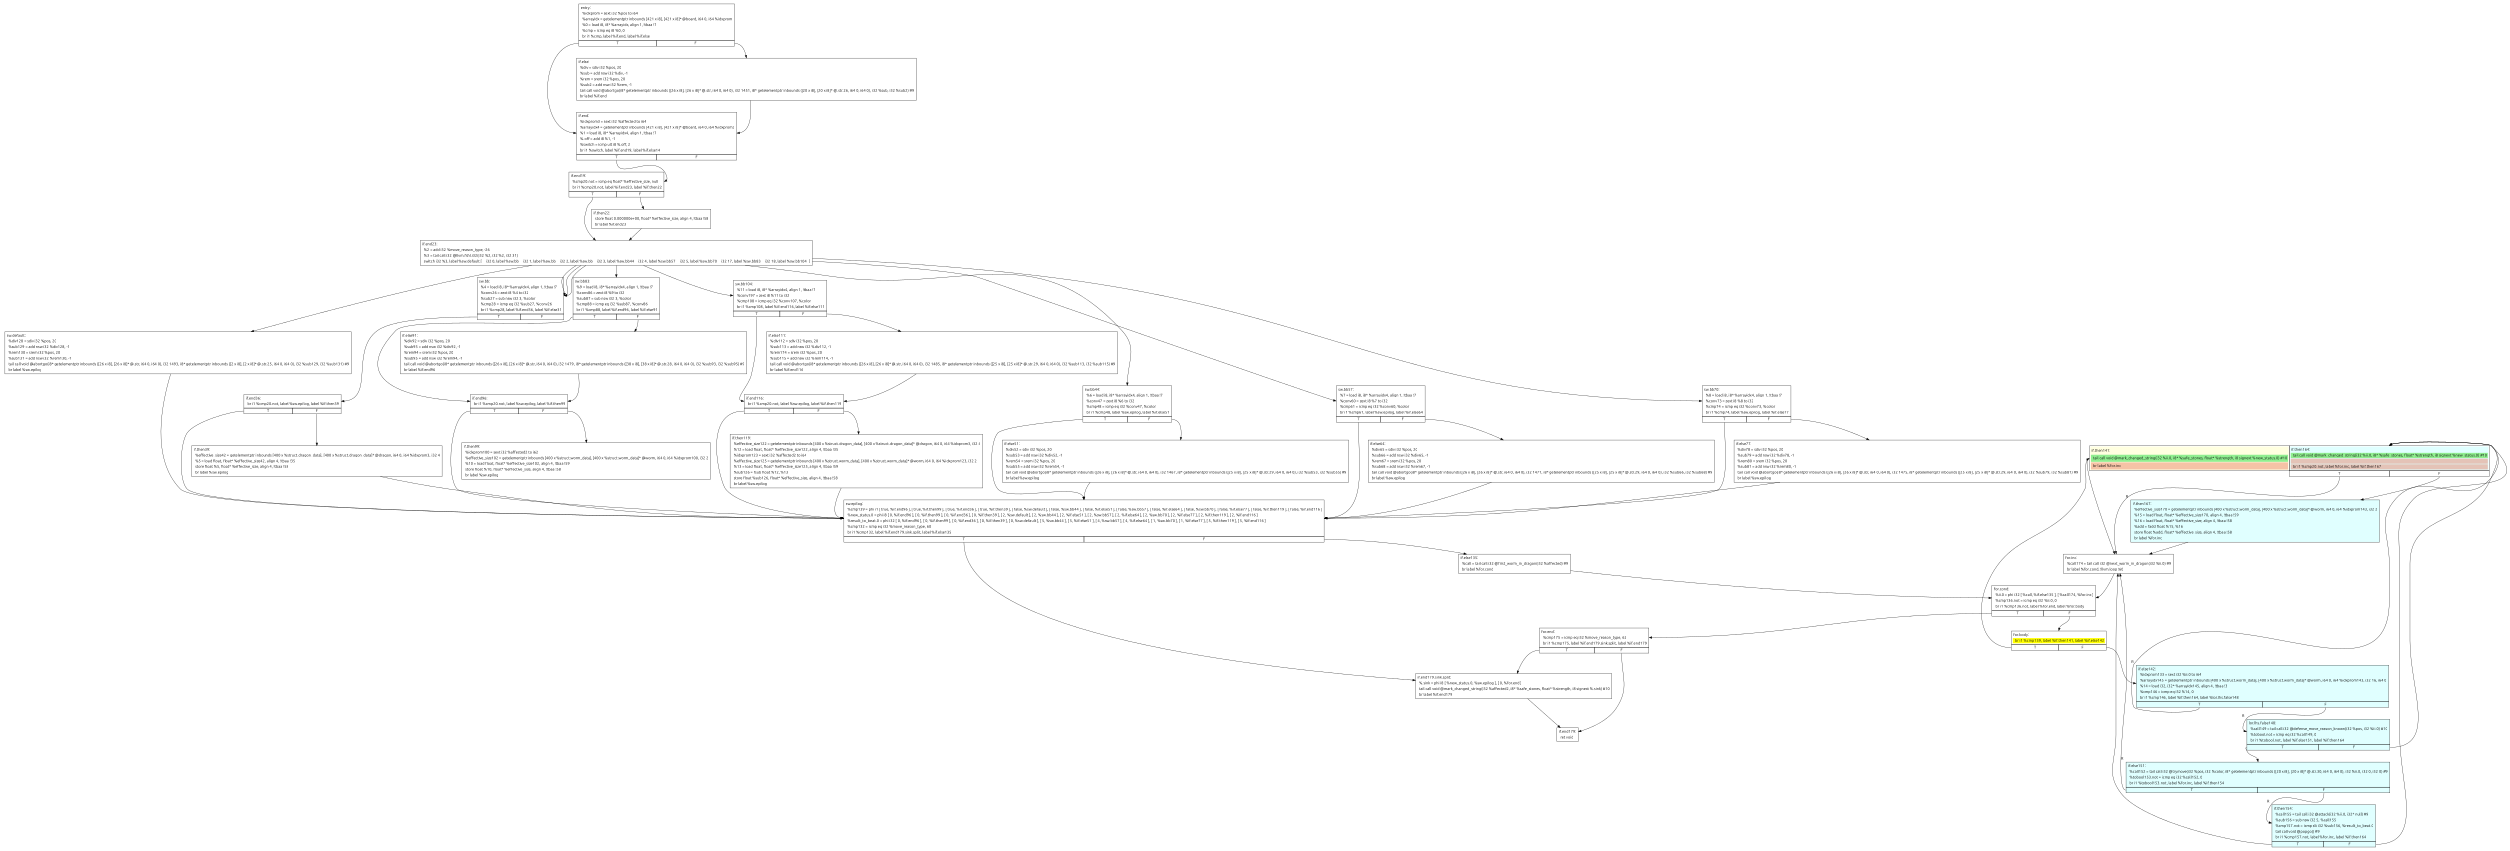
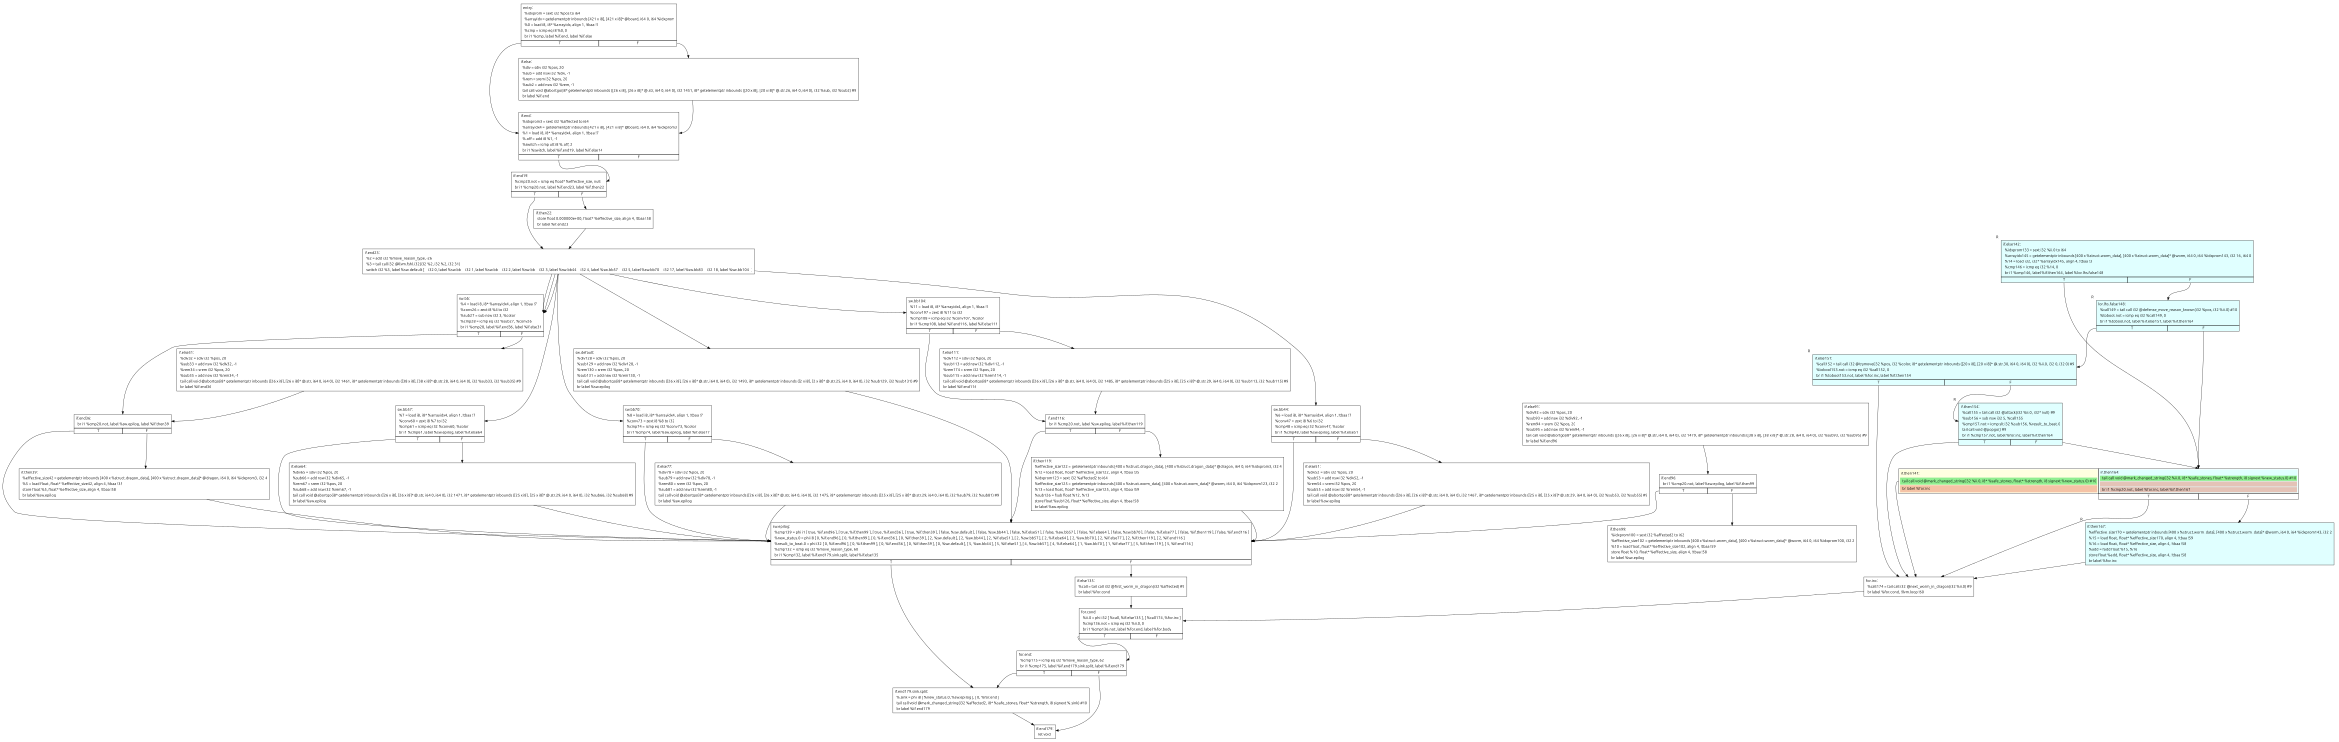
(616, 298) -> none
none -> (350, 370)
(2059, 641) -> none
